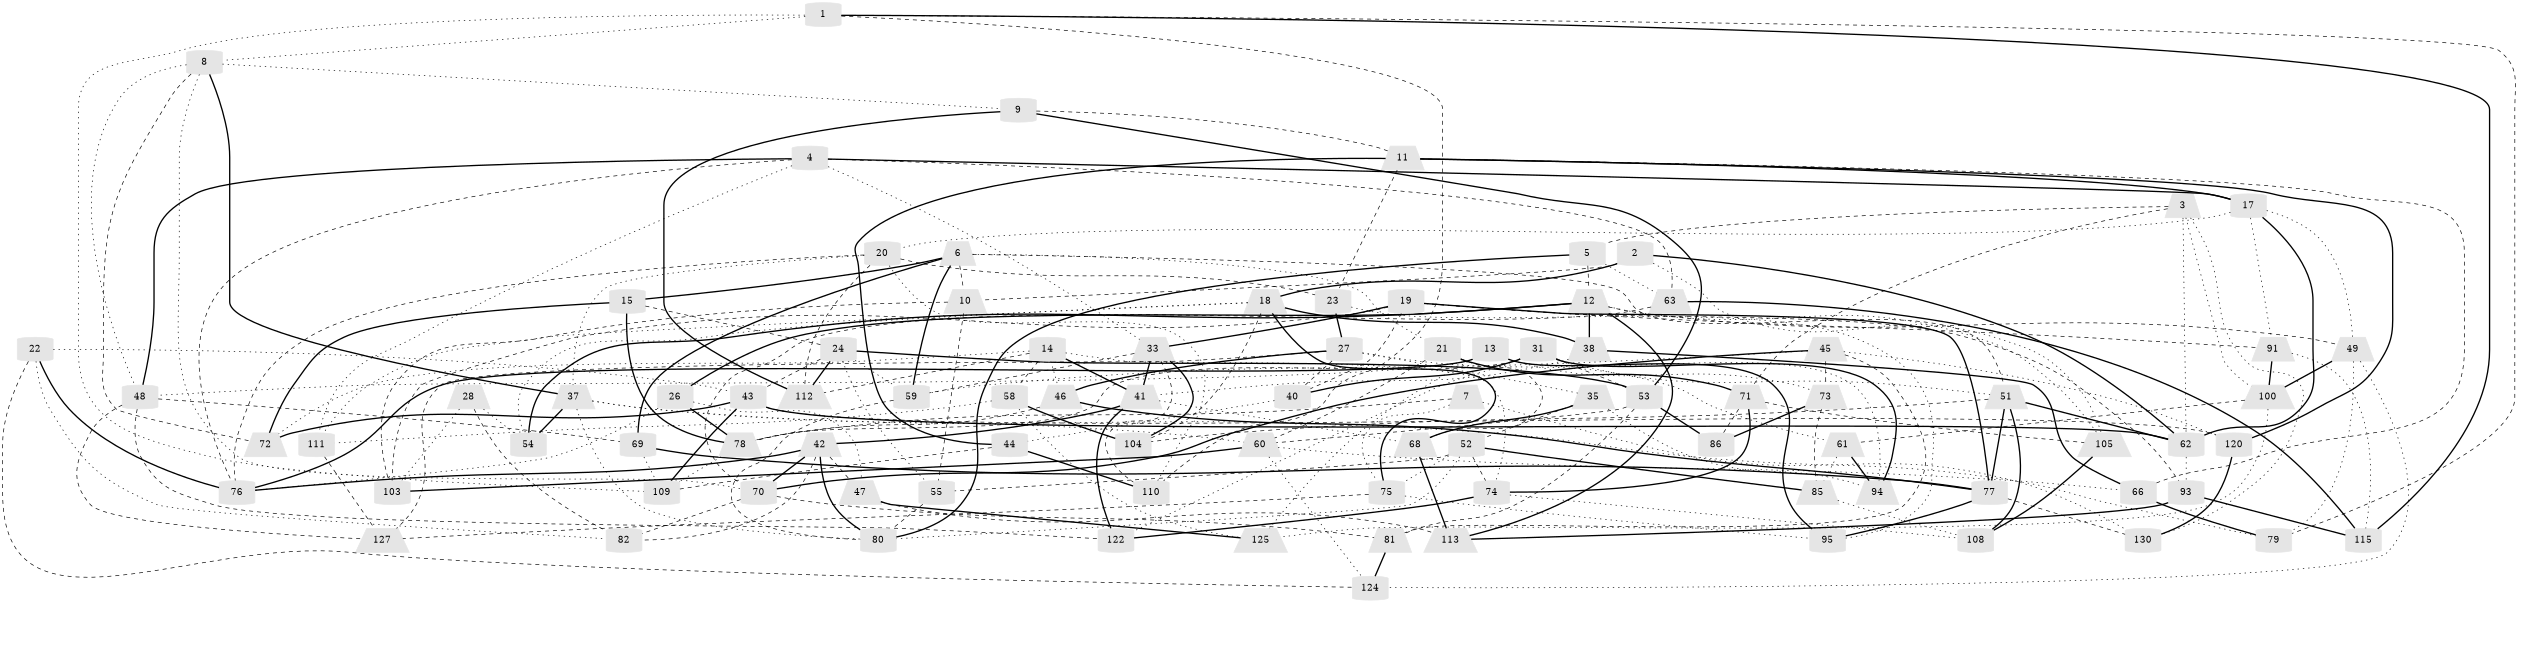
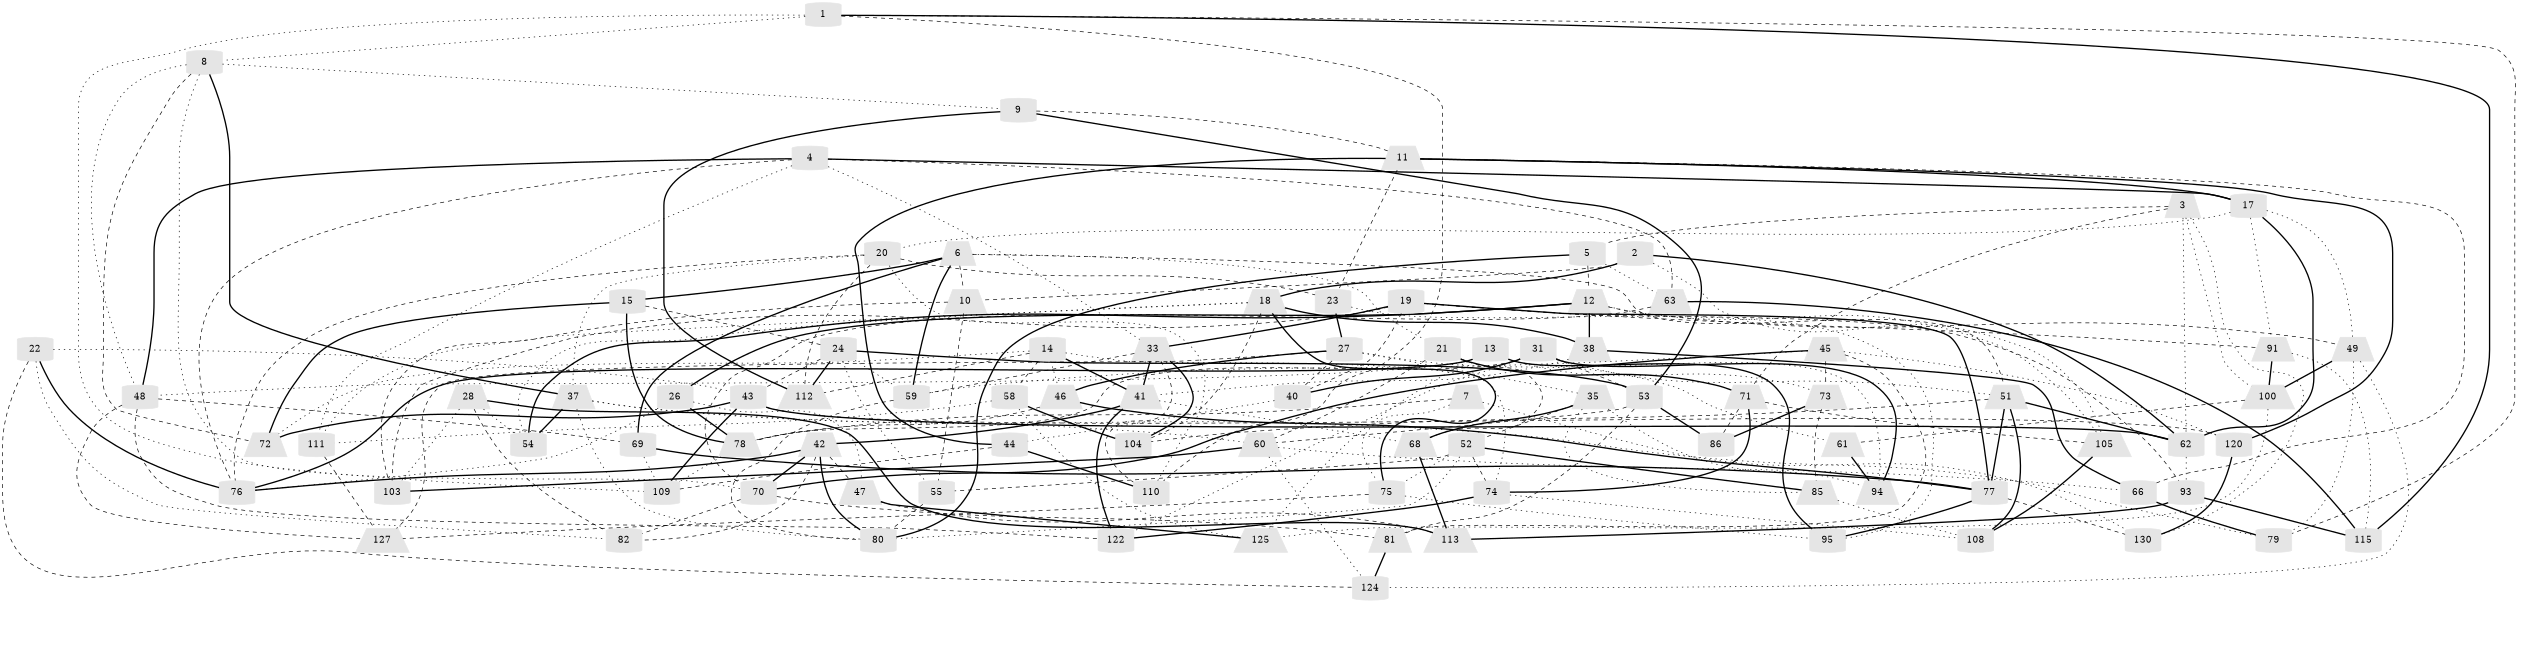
(1632, 456) -> (899, 493)
(1830, 469) -> (1670, 487)
